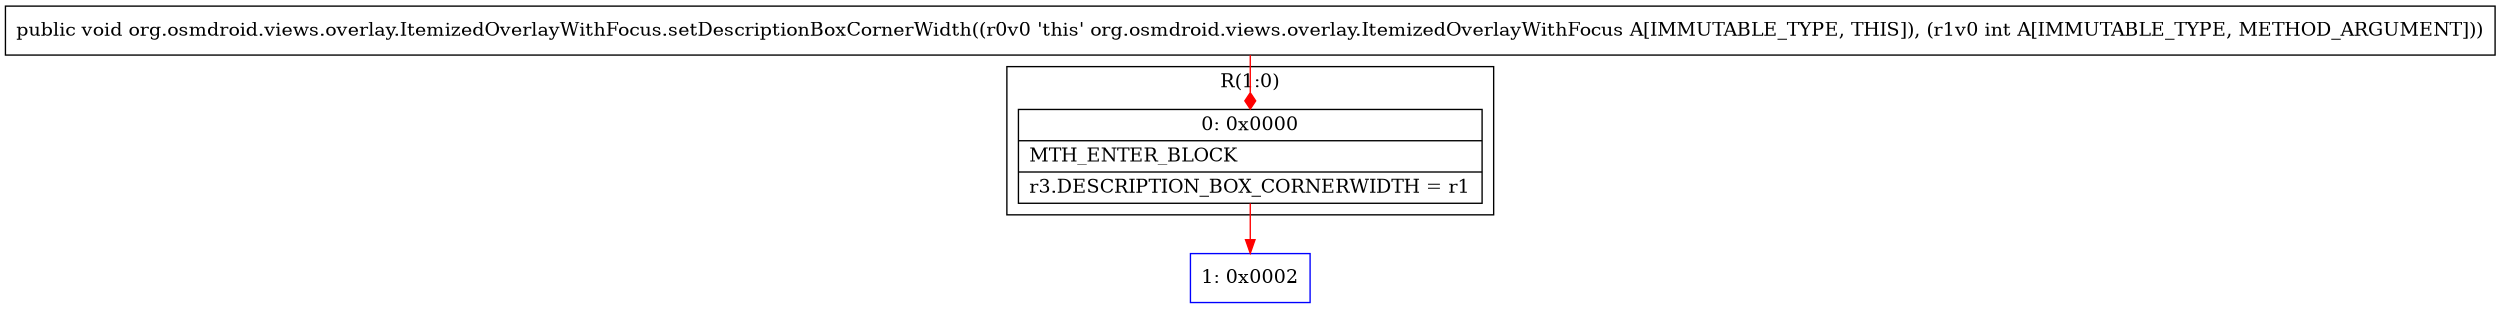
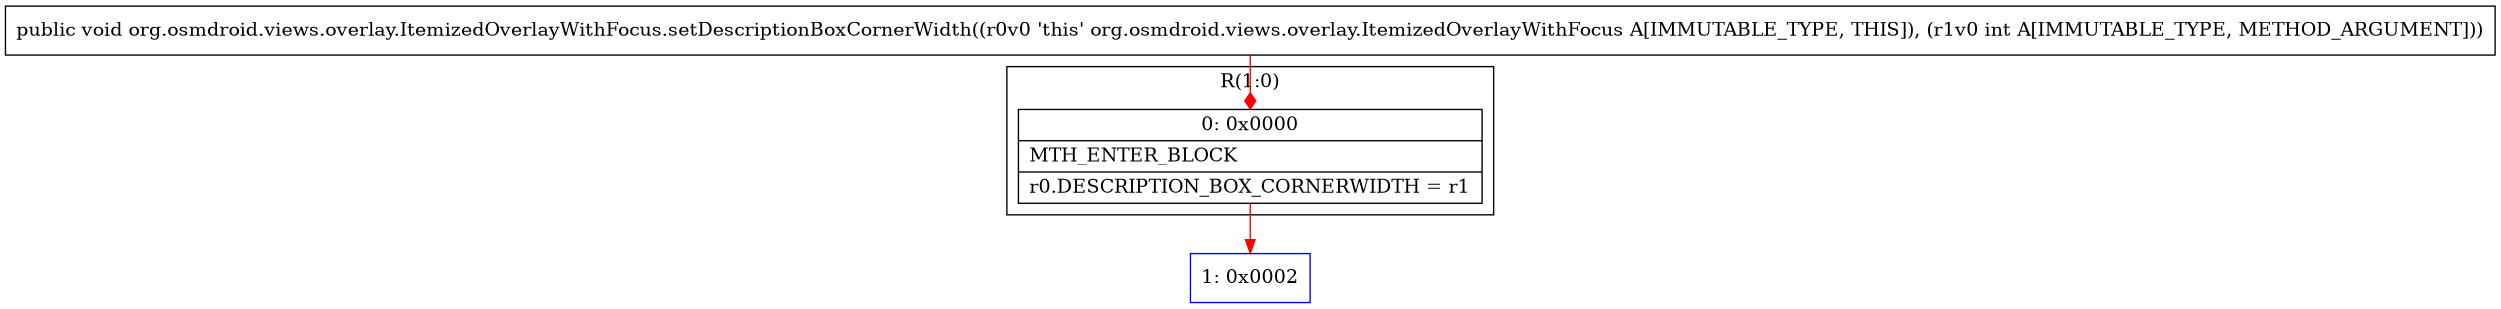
(1250, 187) -> (1250, 187)
